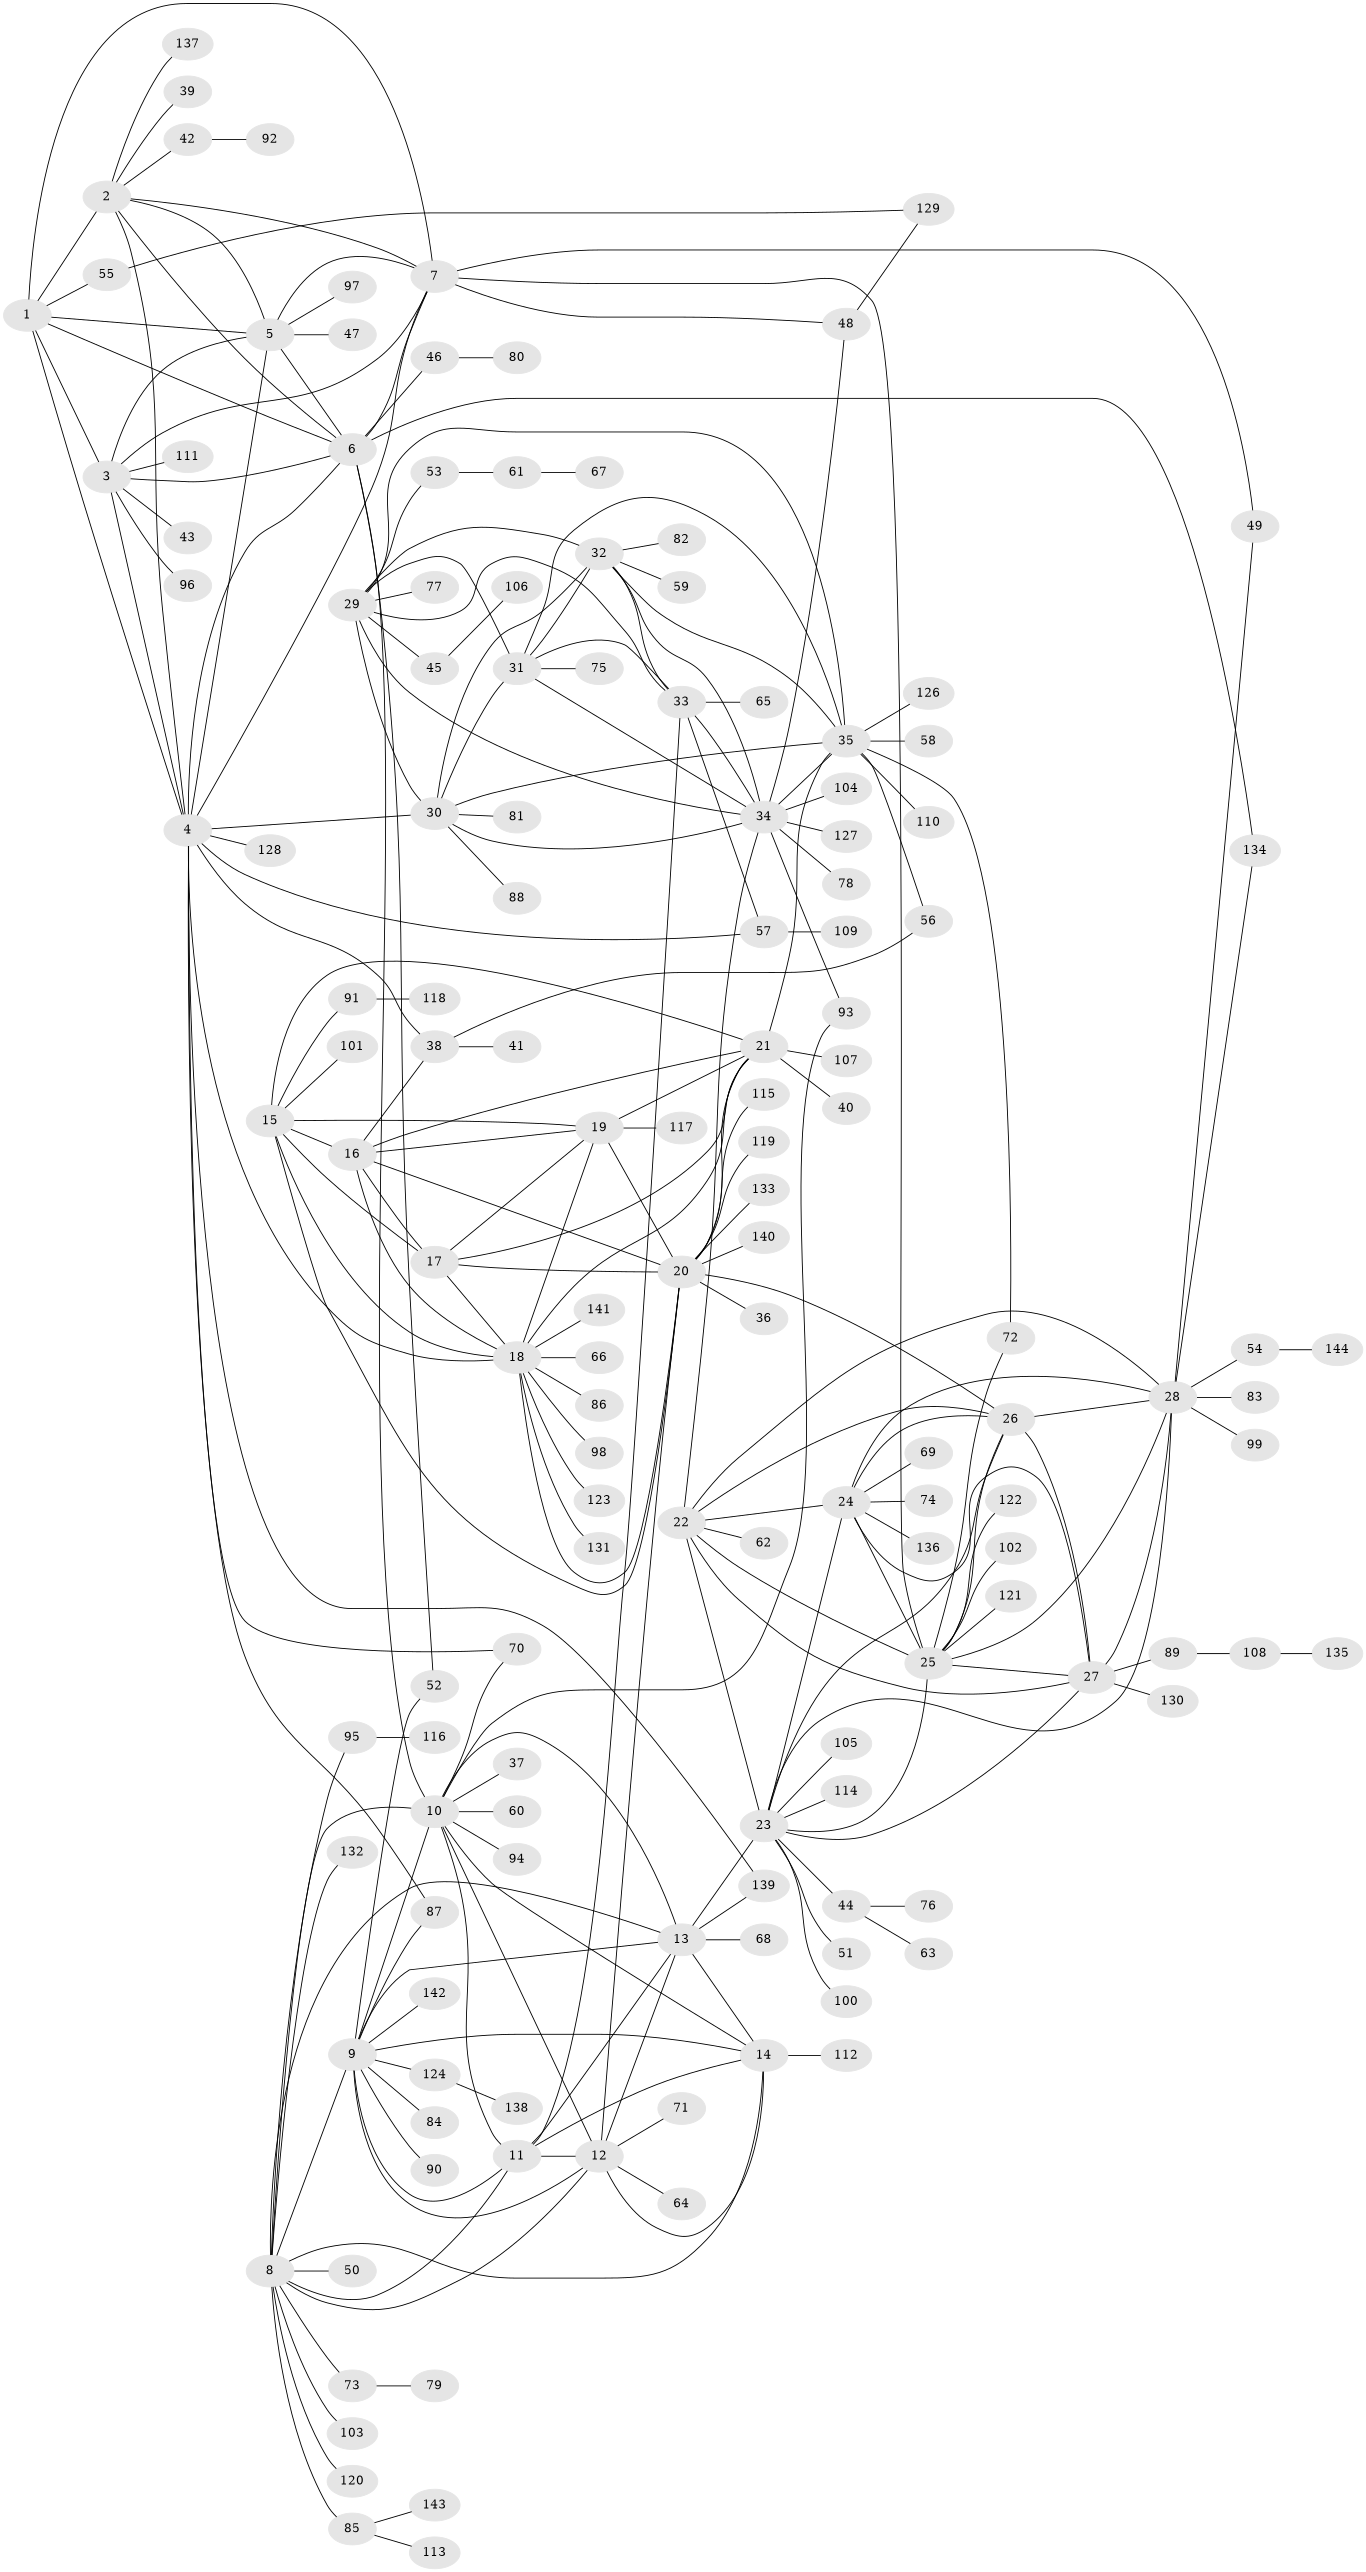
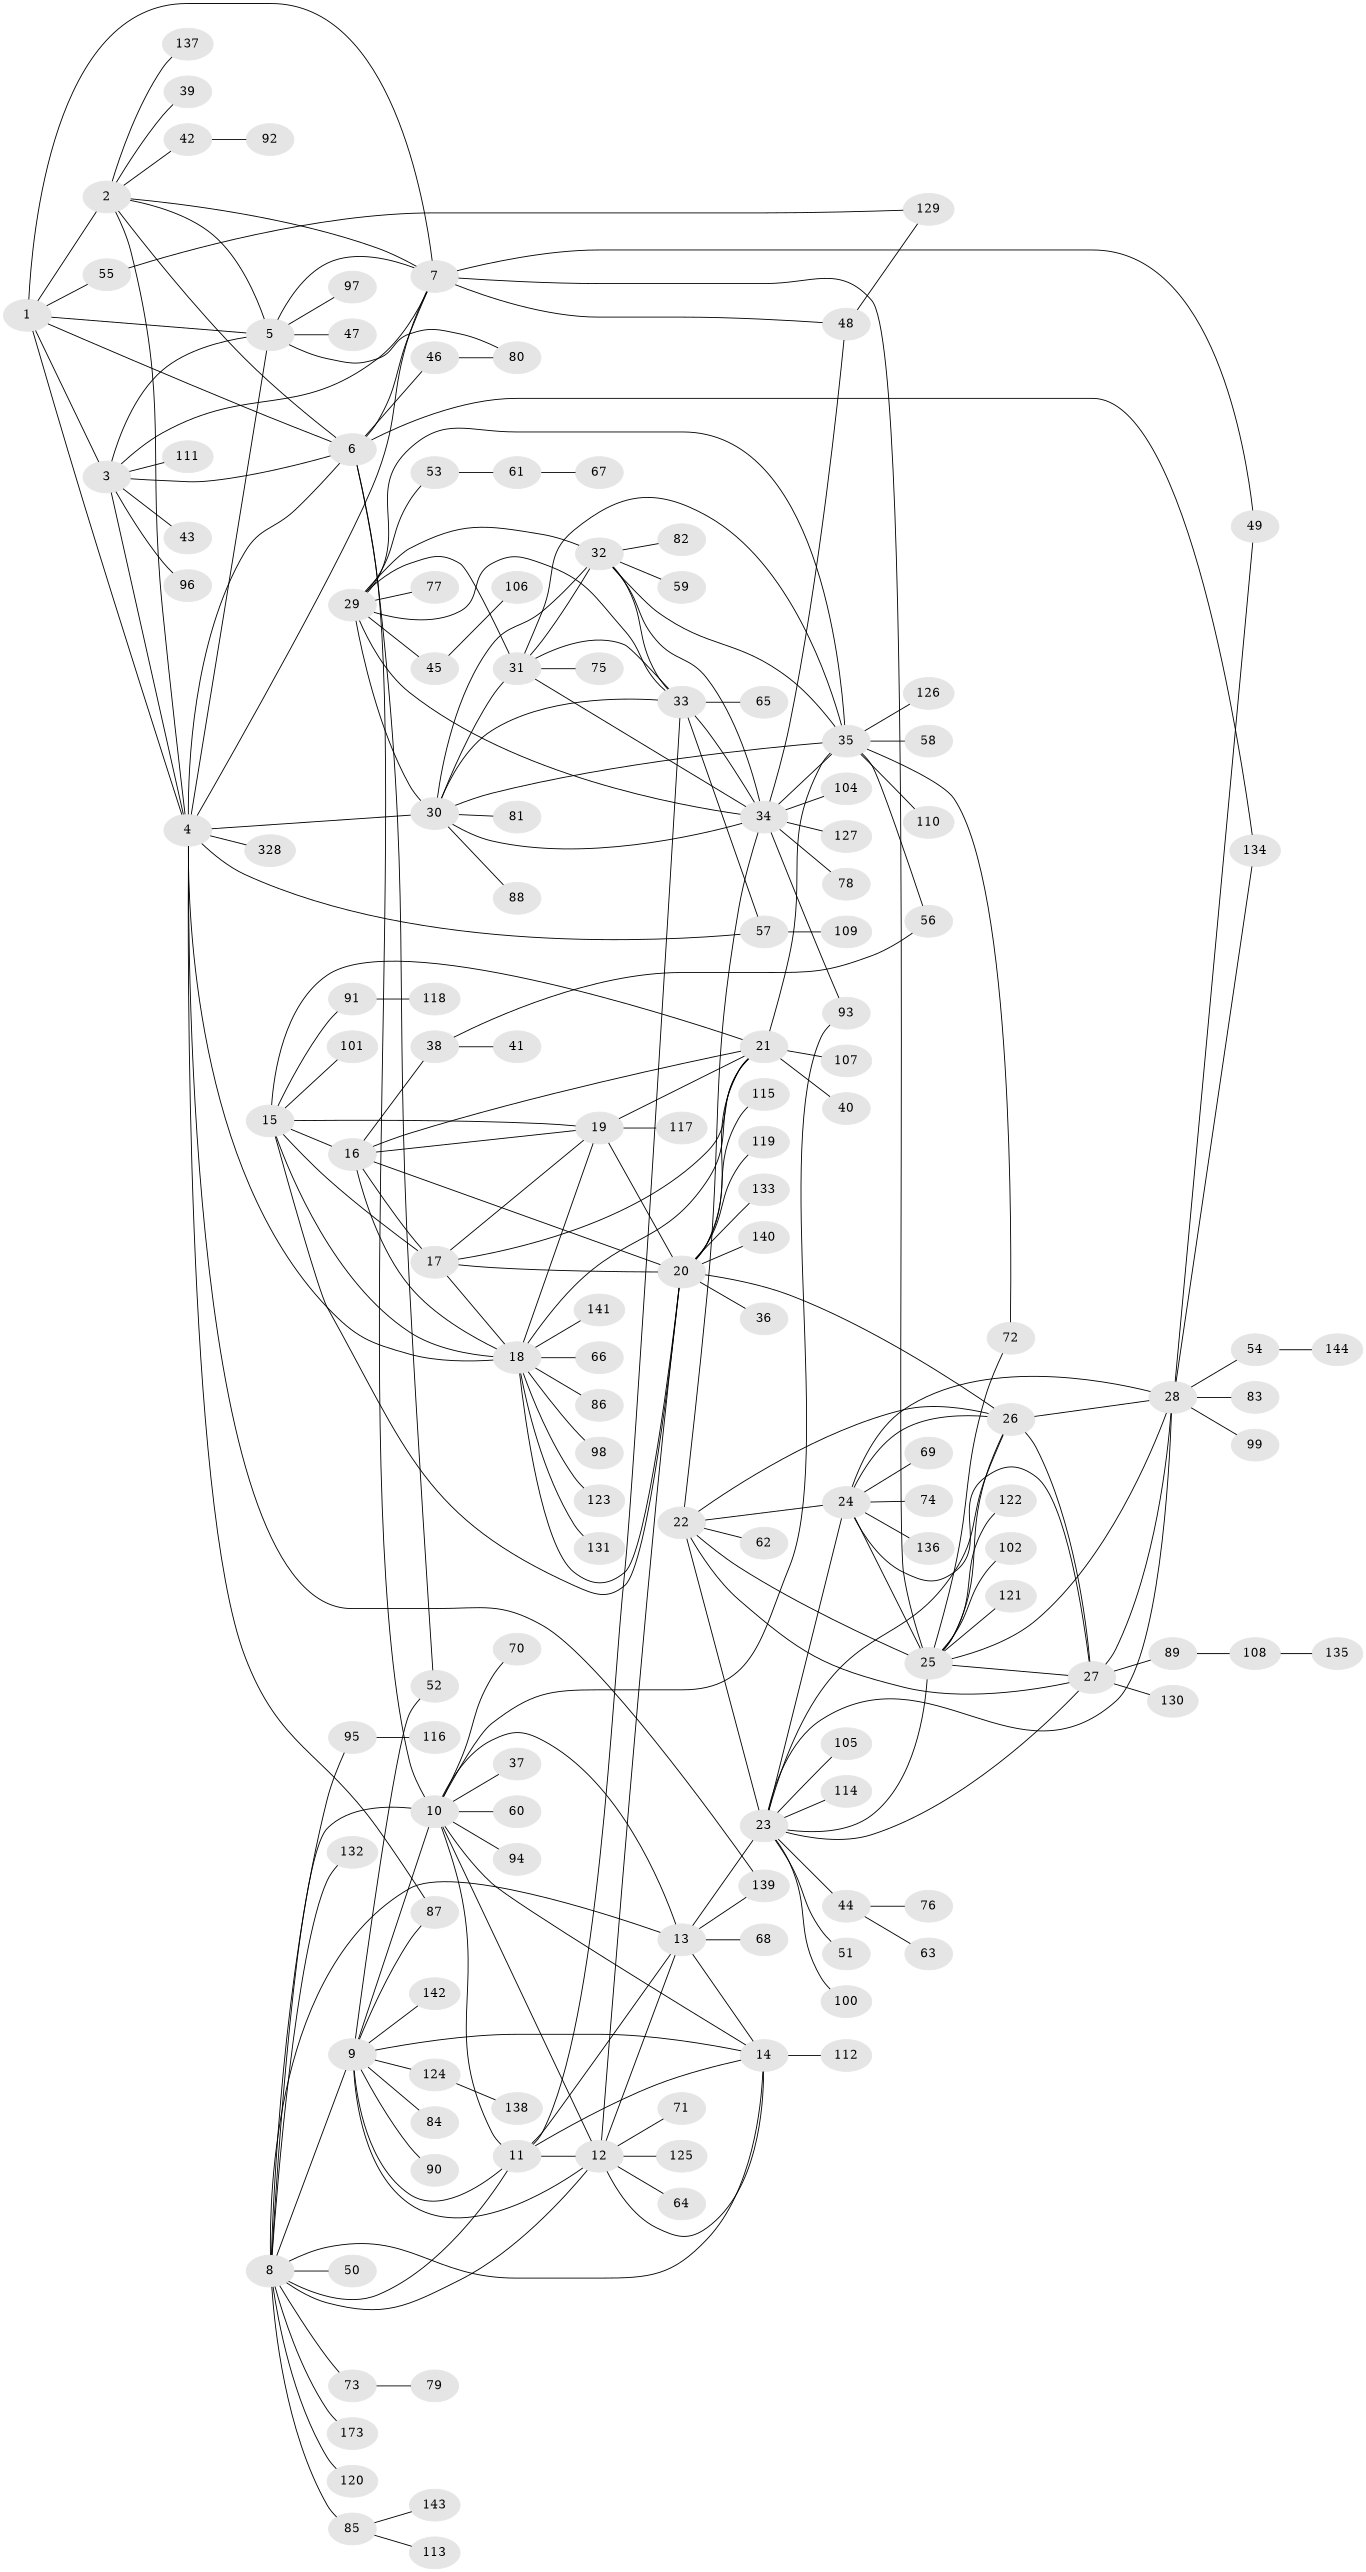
(307, 386) -> (417, 332)
none -> (531, 713)
(270, 851) -> (270, 851)
(310, 938) -> none
(908, 1340) -> none
(243, 1616) -> none
(490, 1961) -> none
none -> (682, 2156)
(352, 2434) -> (352, 2434)
